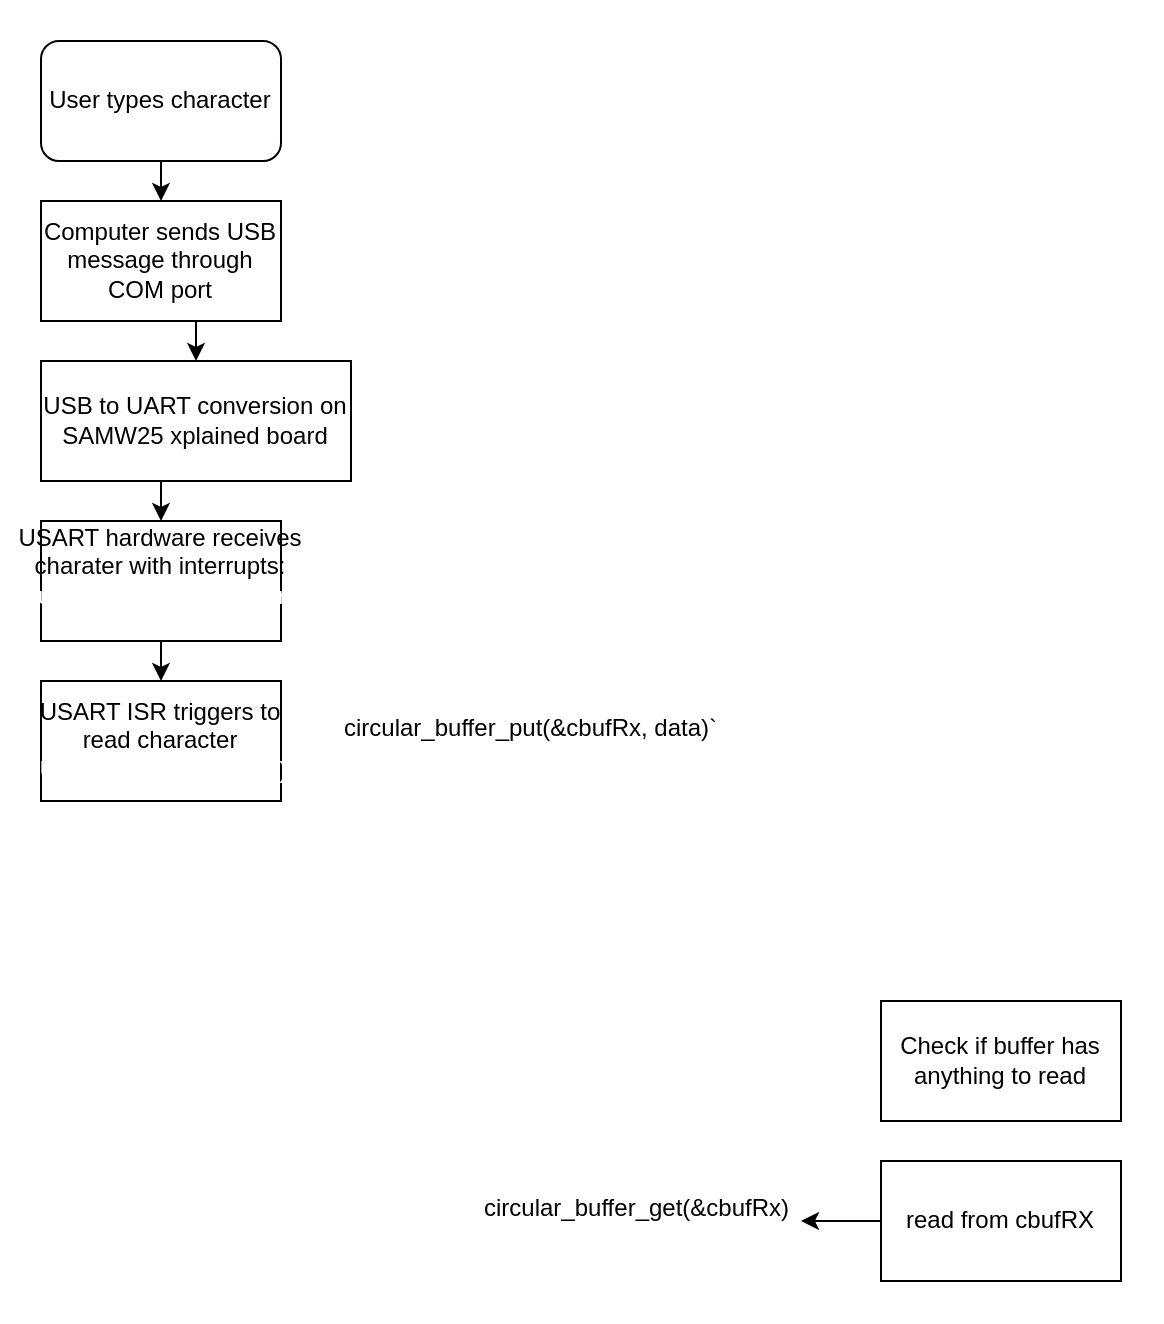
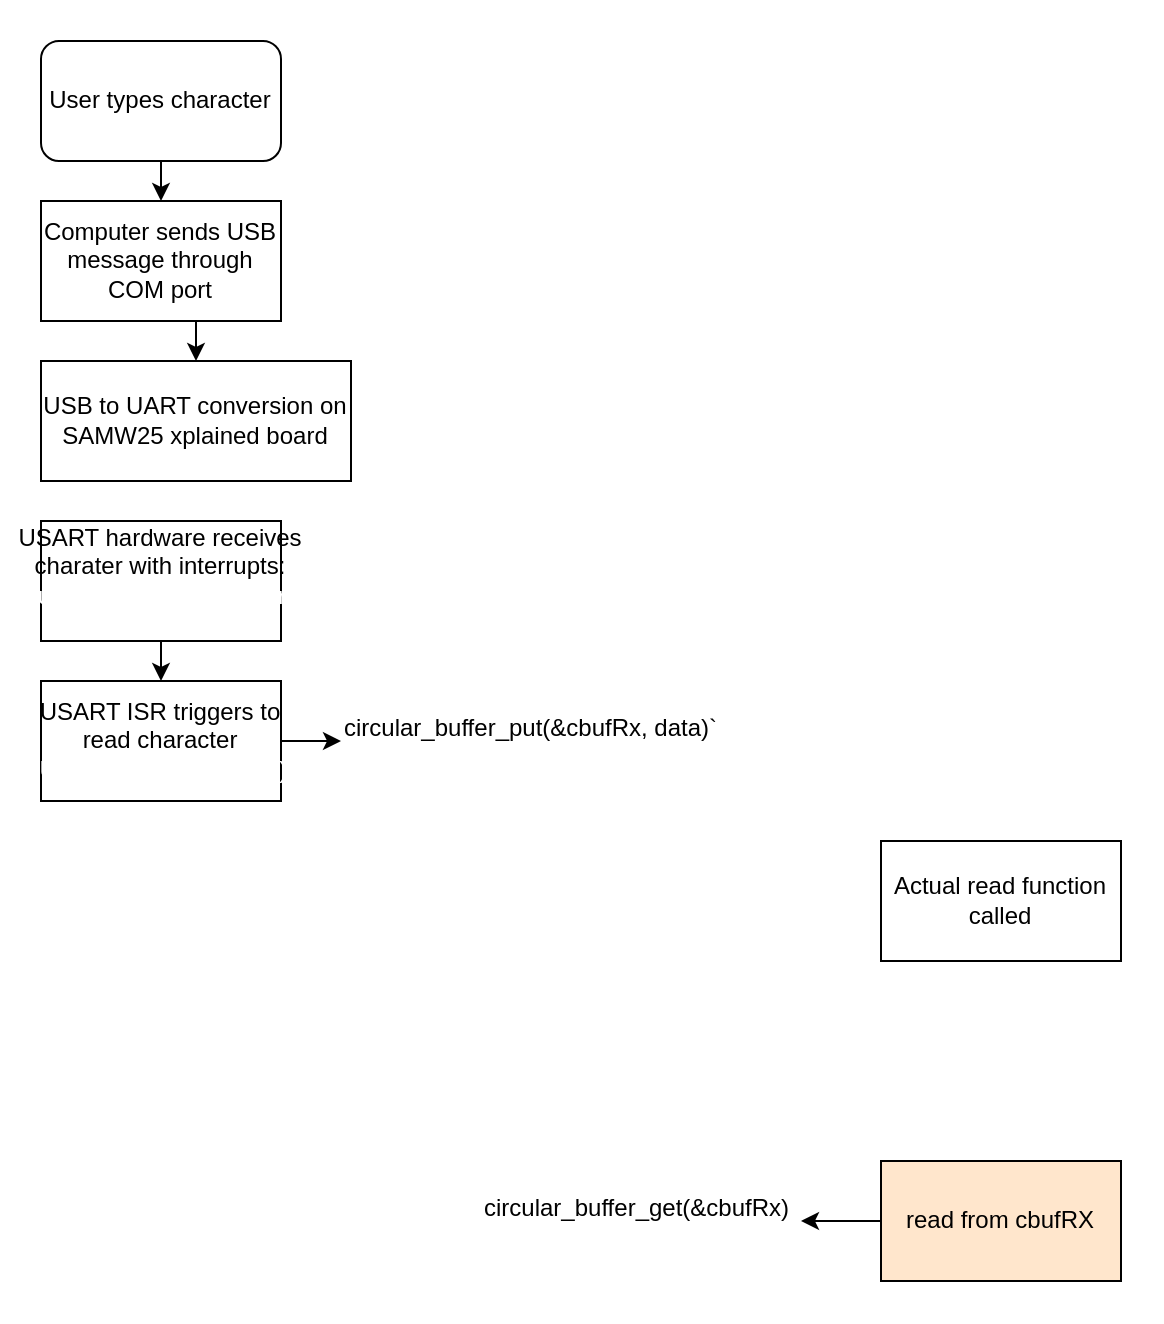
(161, 493) -> none
none -> (304, 741)
none -> (1001, 901)
(1001, 1061) -> none
(1001, 1221) -> (1001, 1221)
